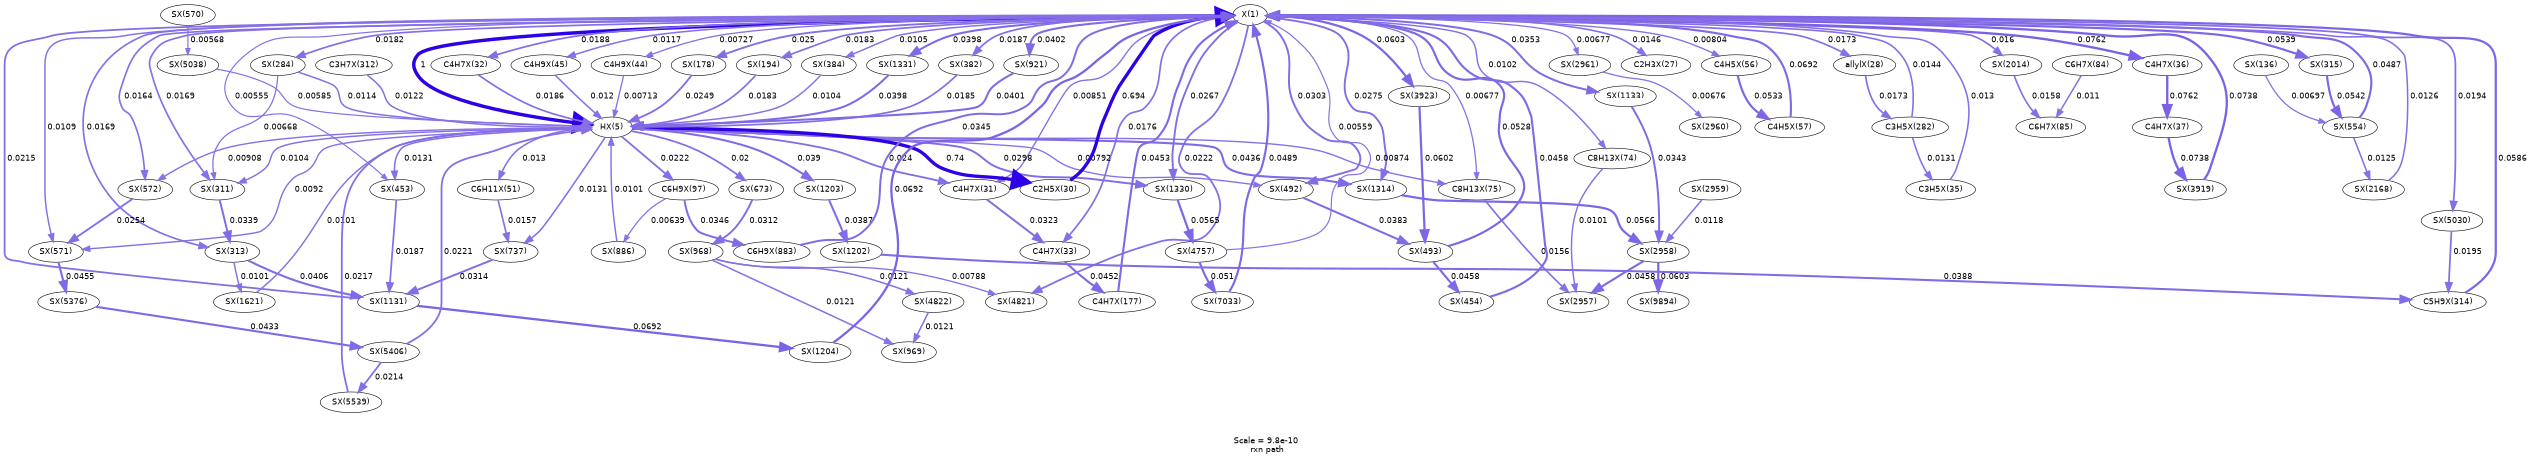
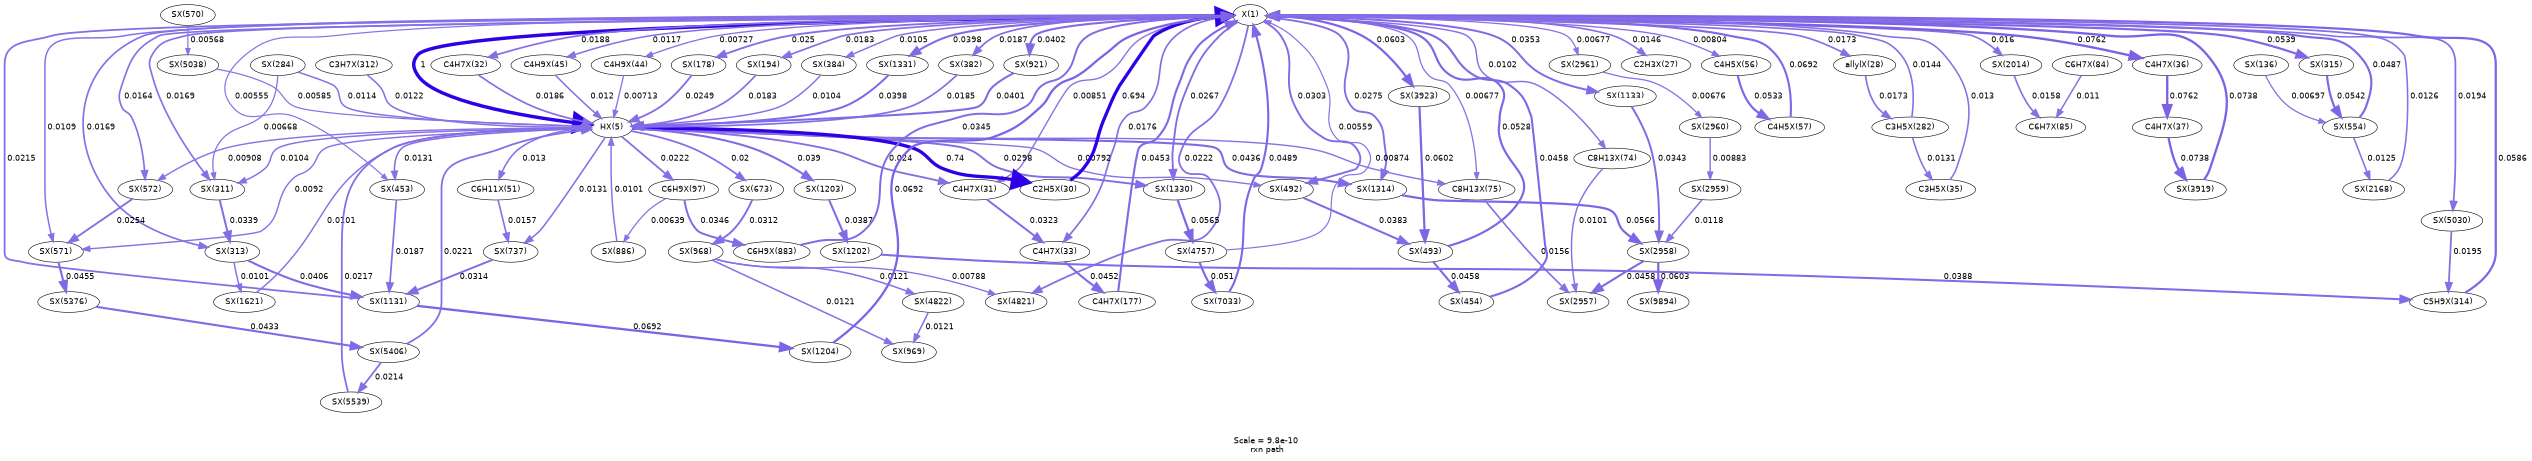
(767, 21) -> none
none -> (1710, 155)
